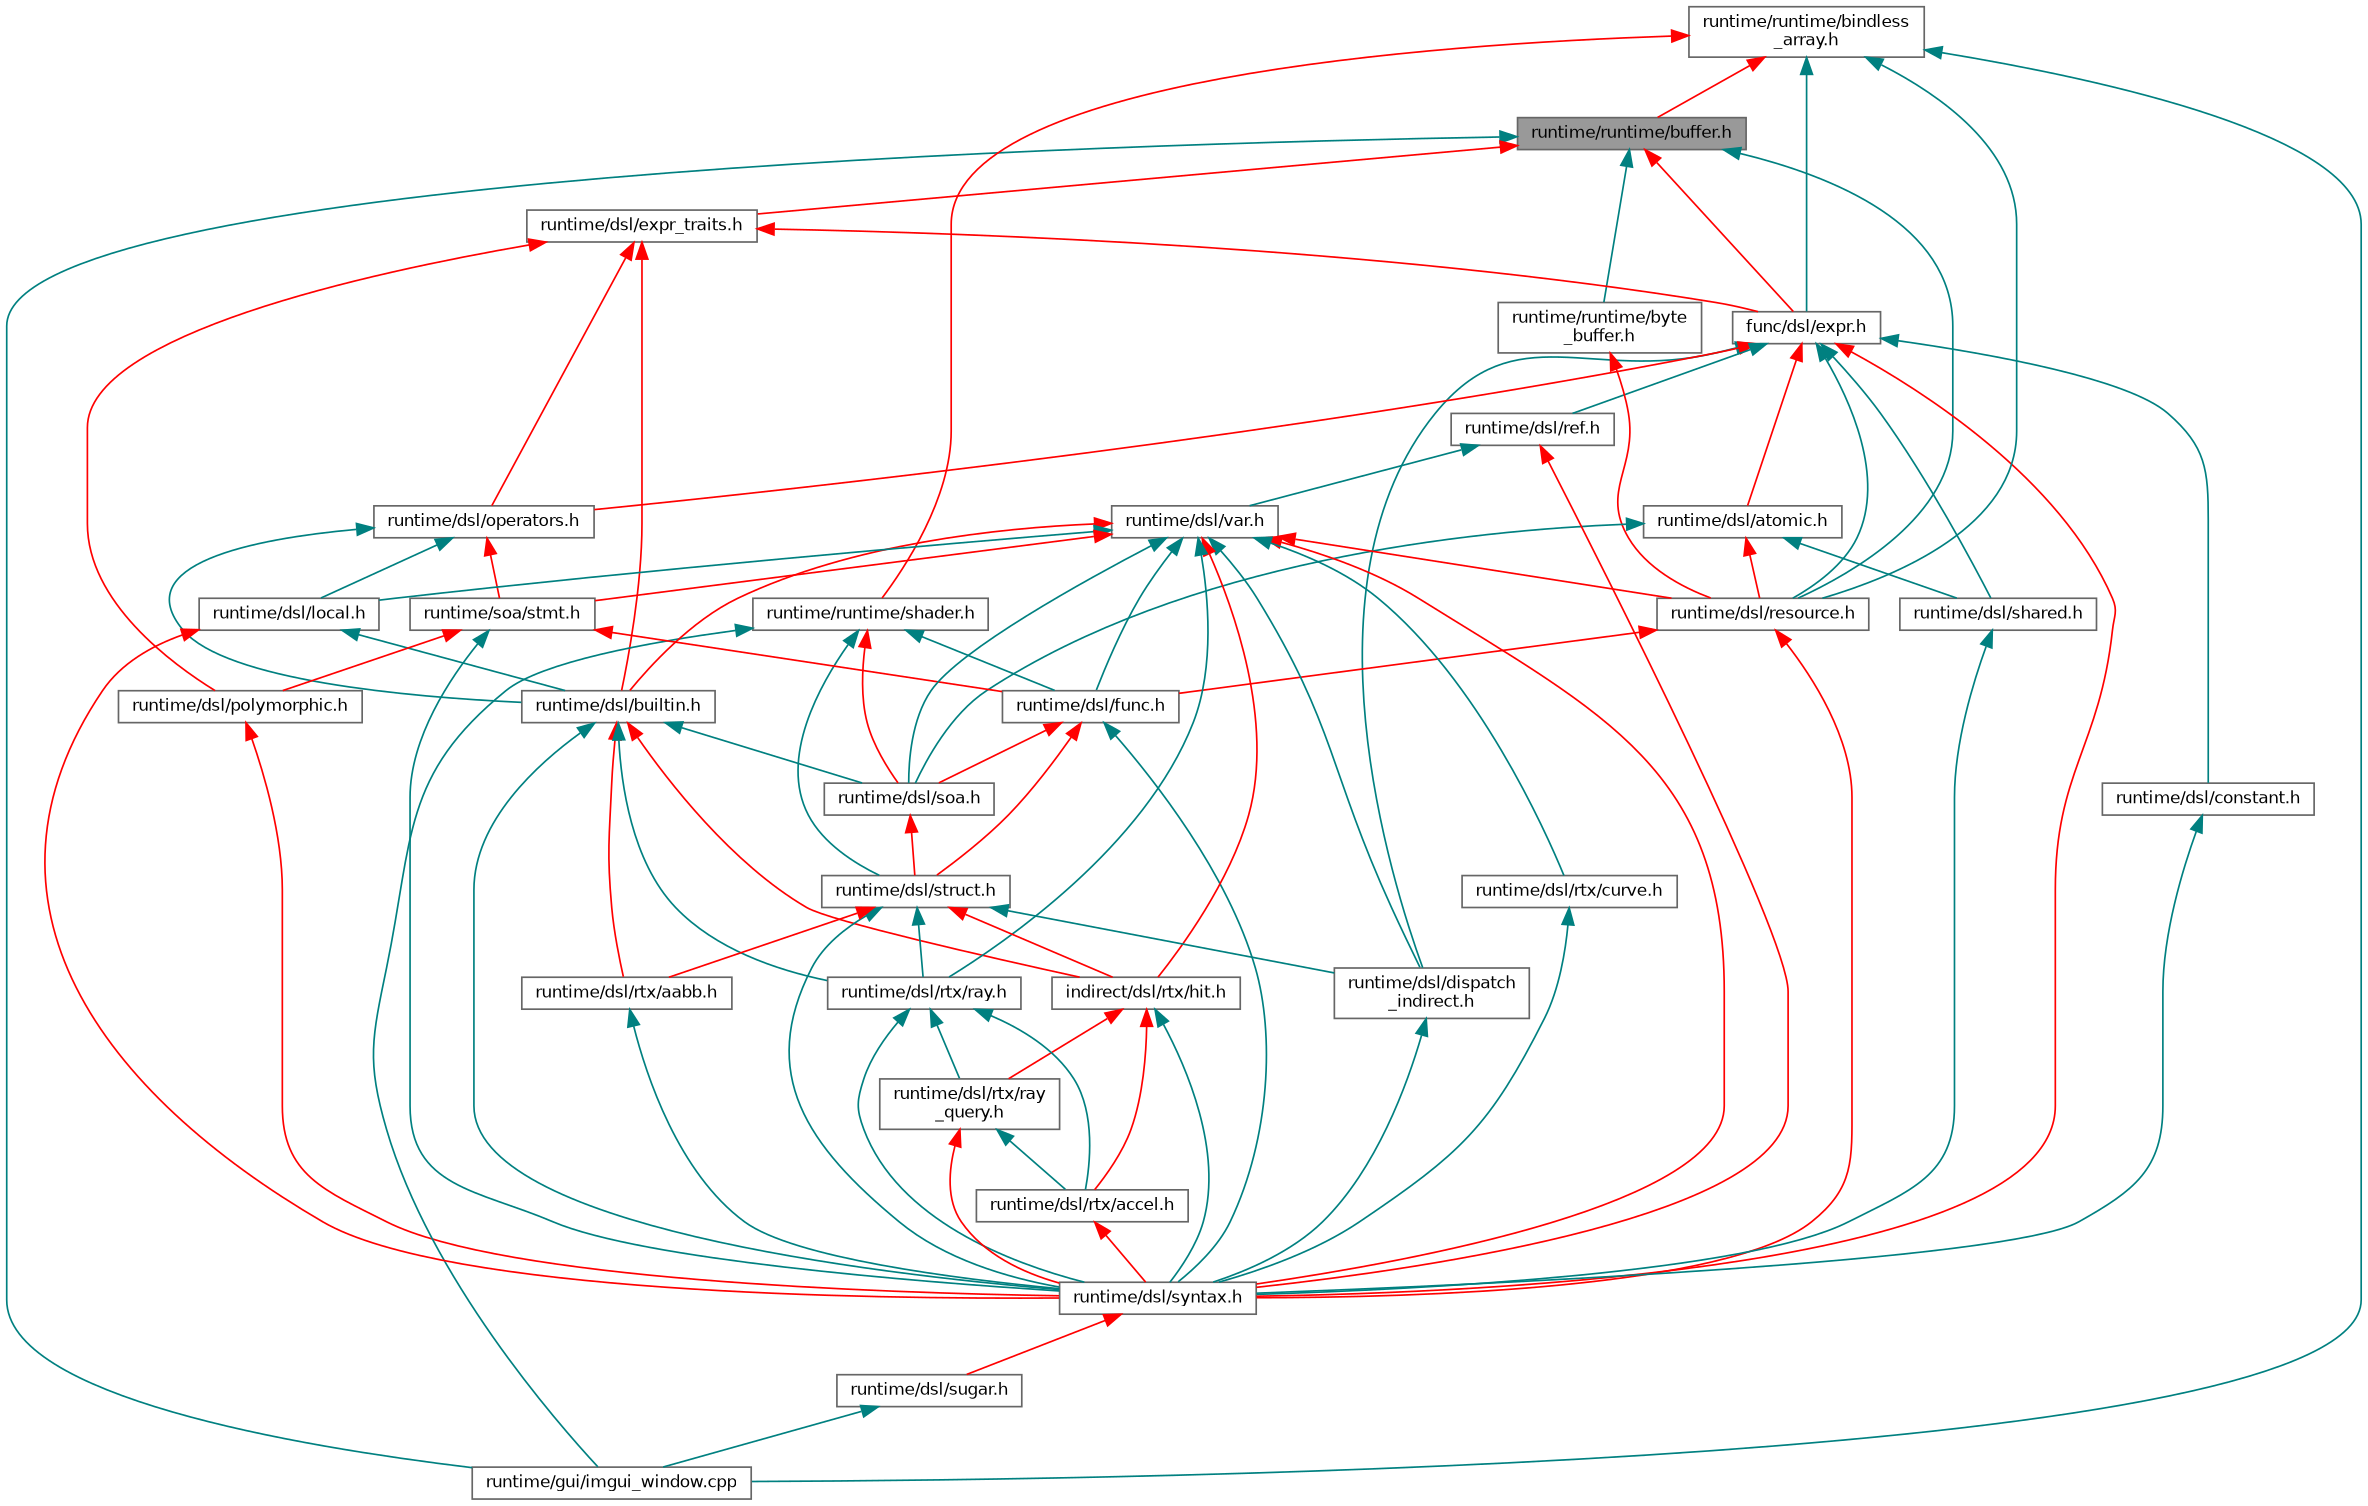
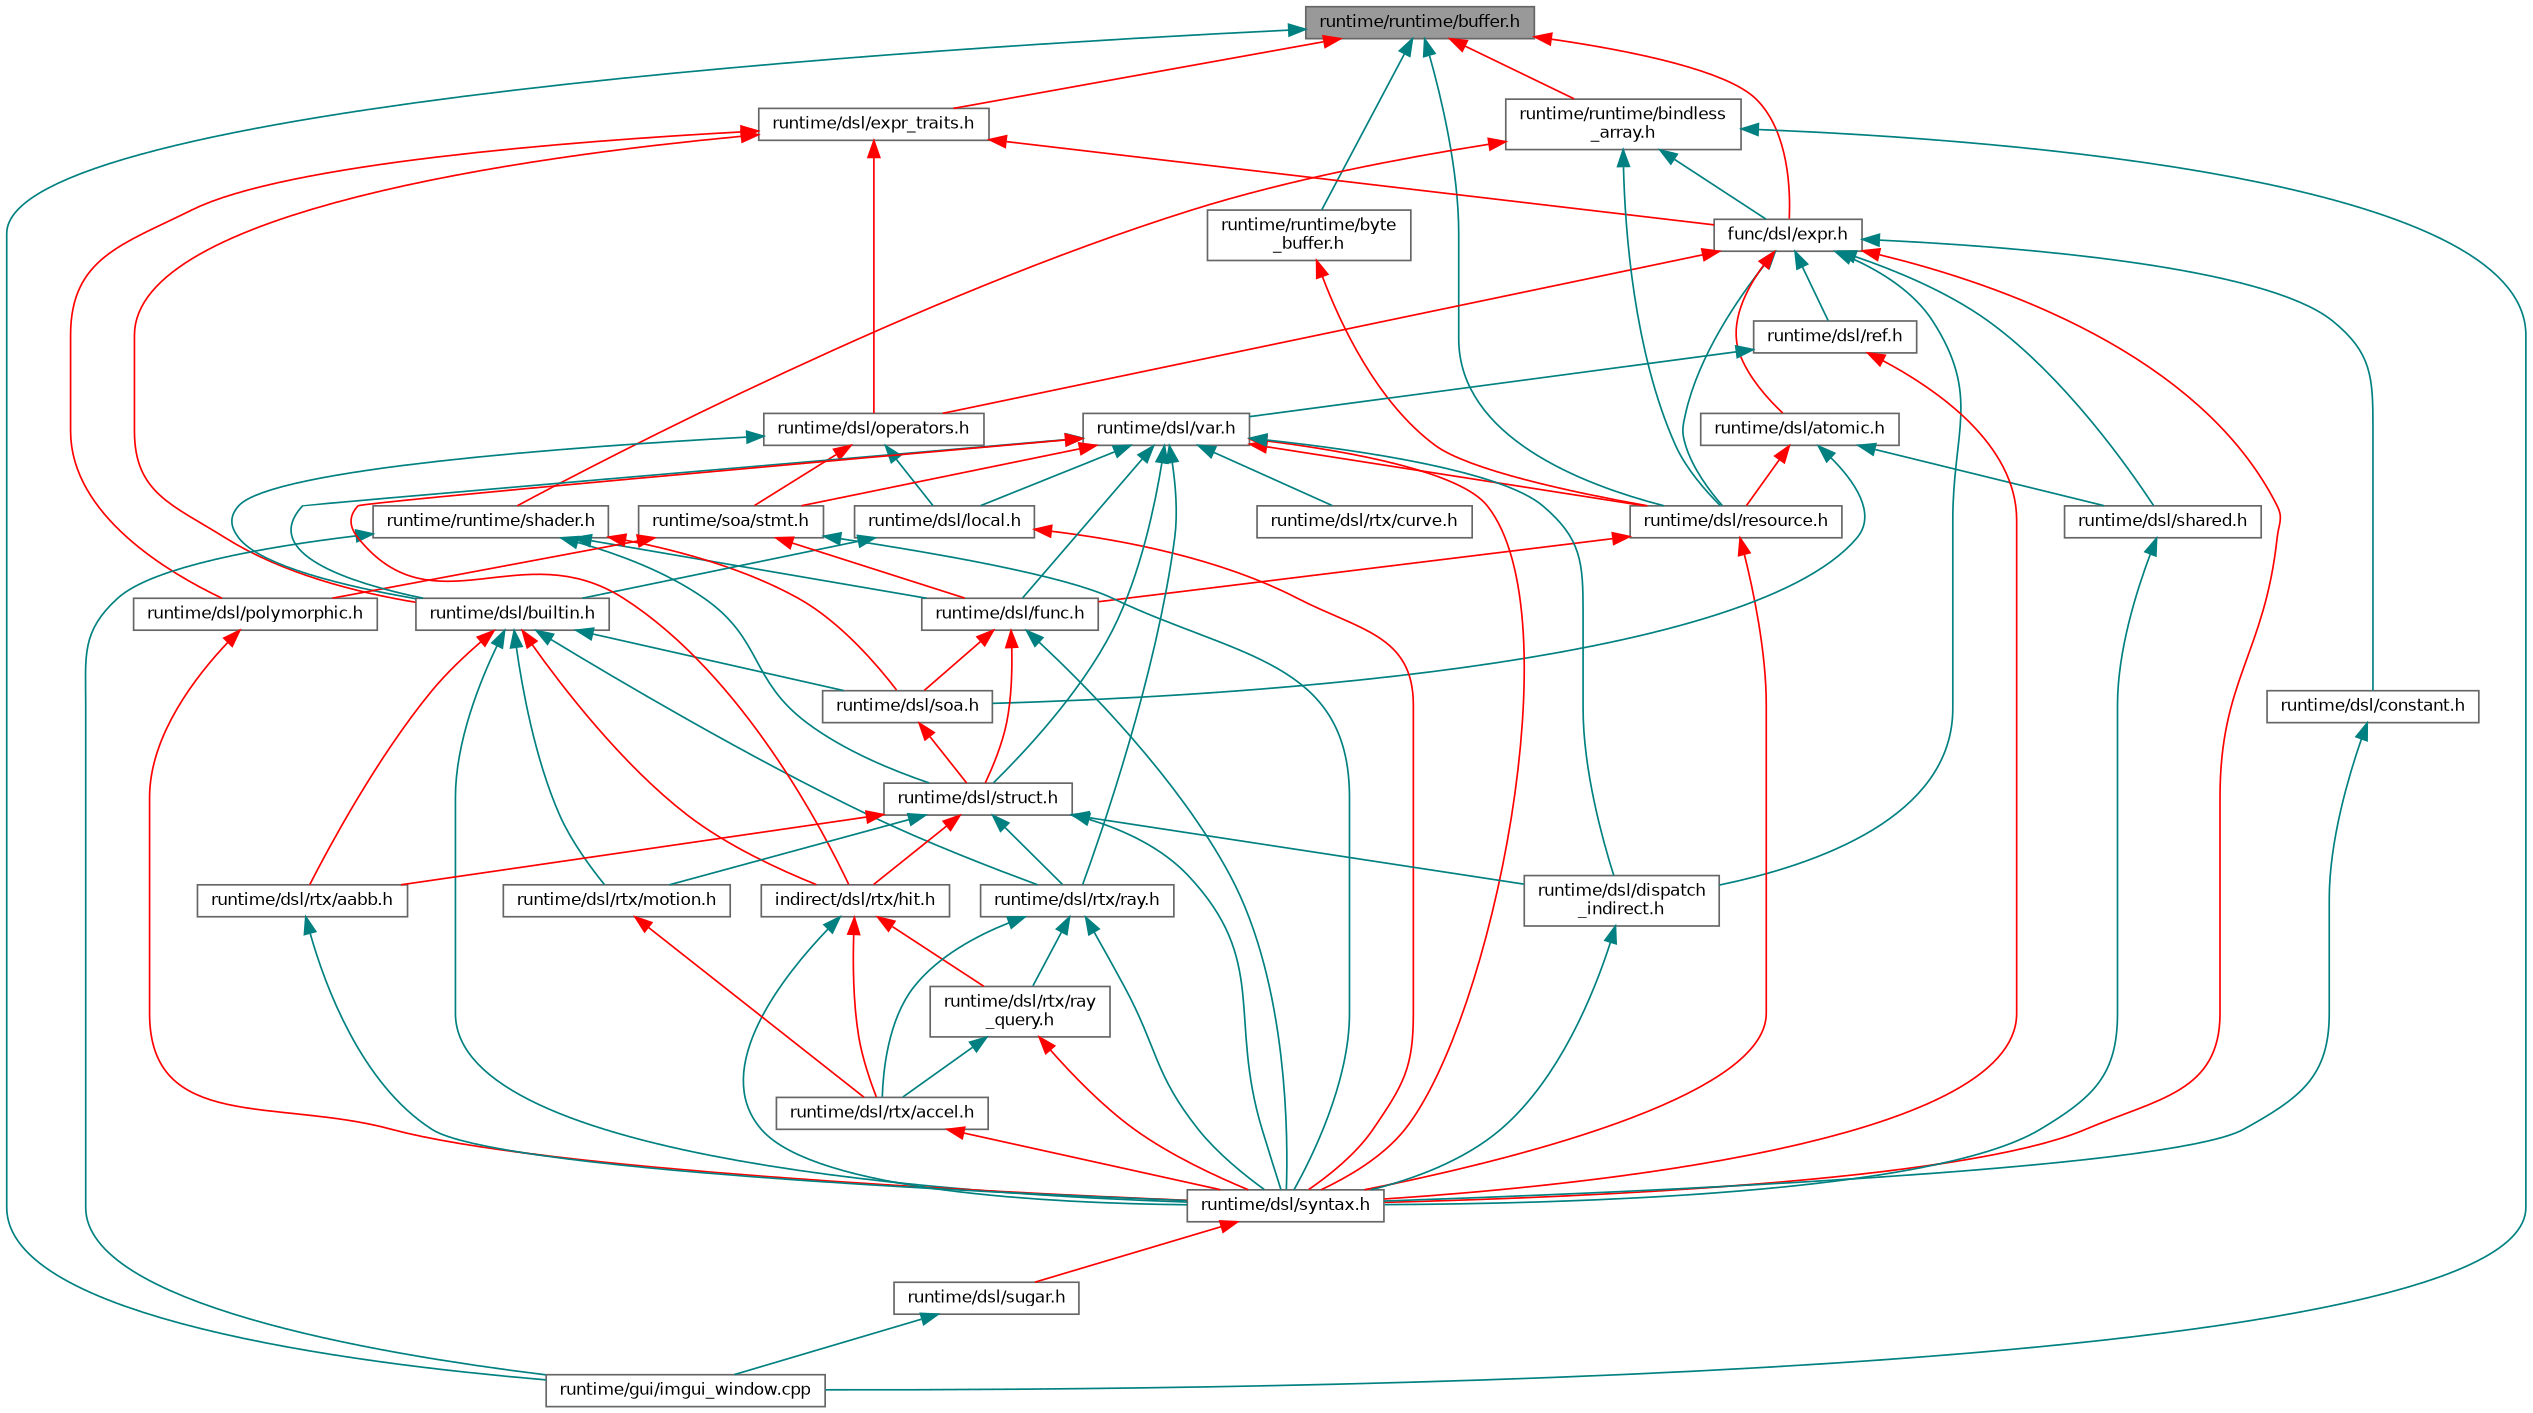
(1704, 91) -> (1520, 72)
(747, 594) -> (593, 480)
(995, 636) -> (1108, 638)
none -> (617, 901)
(1449, 1155) -> none
